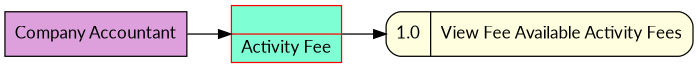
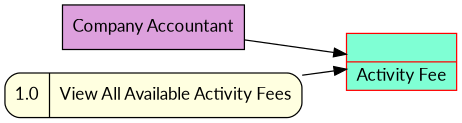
(562, 33) -> (176, 95)
(358, 34) -> (318, 73)
